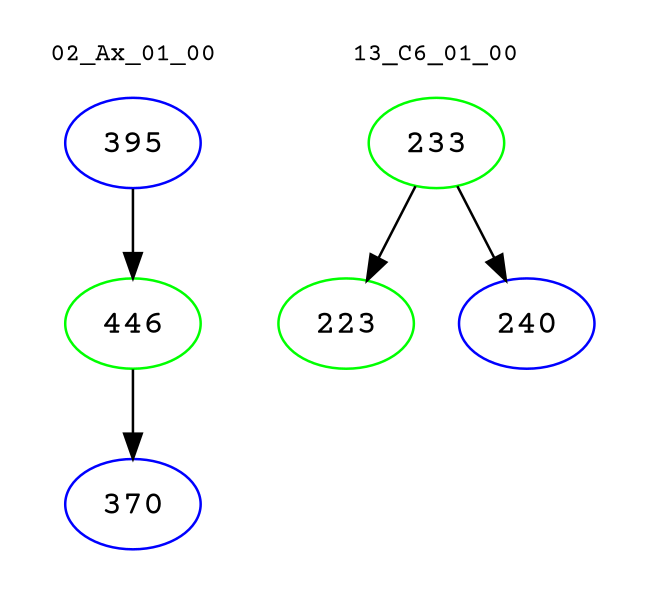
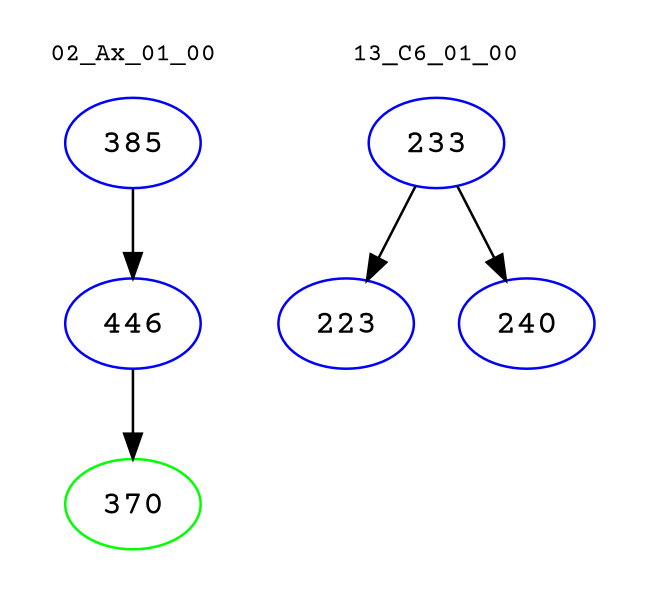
(133, 143) -> (133, 143)
(436, 143) -> (436, 143)
(133, 324) -> (133, 324)
(346, 324) -> (346, 324)
(133, 504) -> (133, 504)
